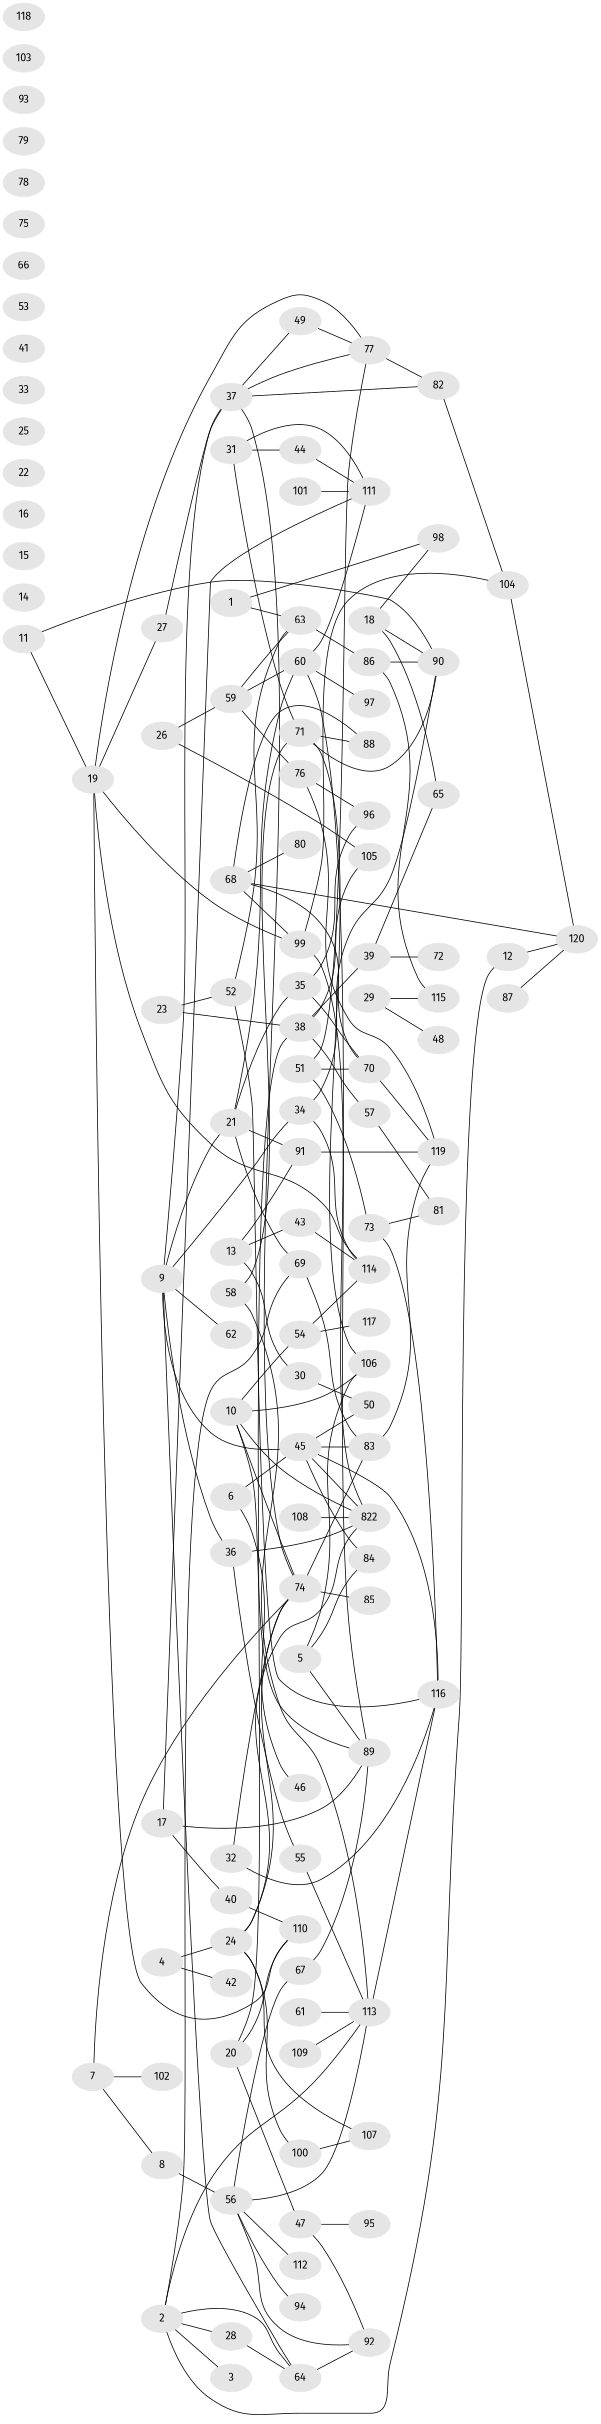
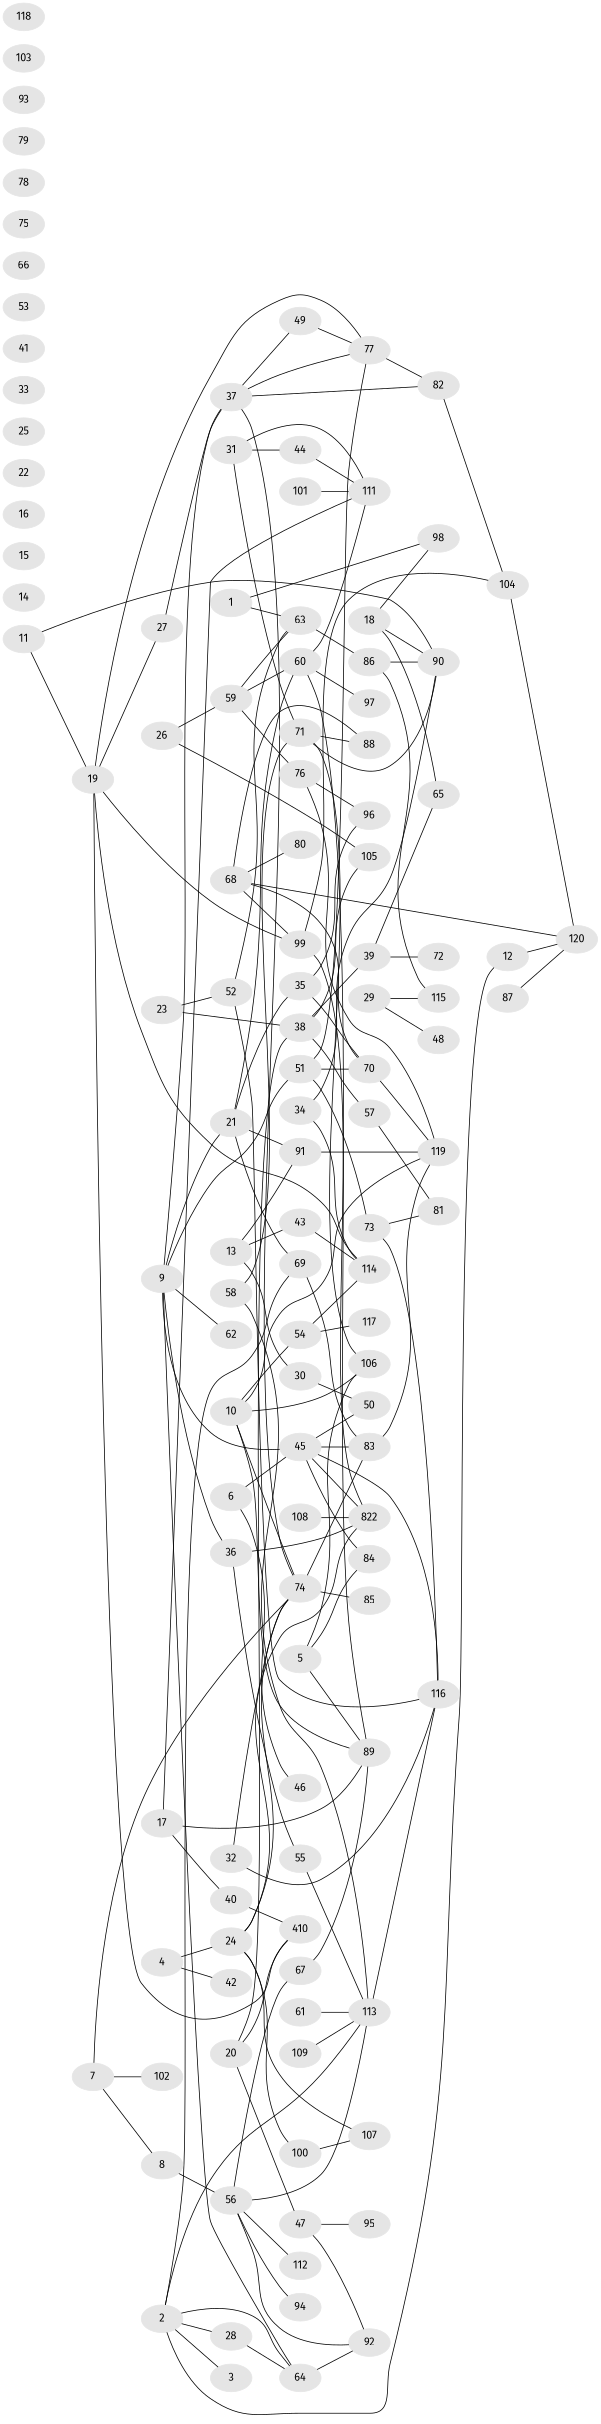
(231, 1195) -> (224, 1170)
(290, 1475) -> (327, 1275)
(300, 1929) -> (300, 1929)
